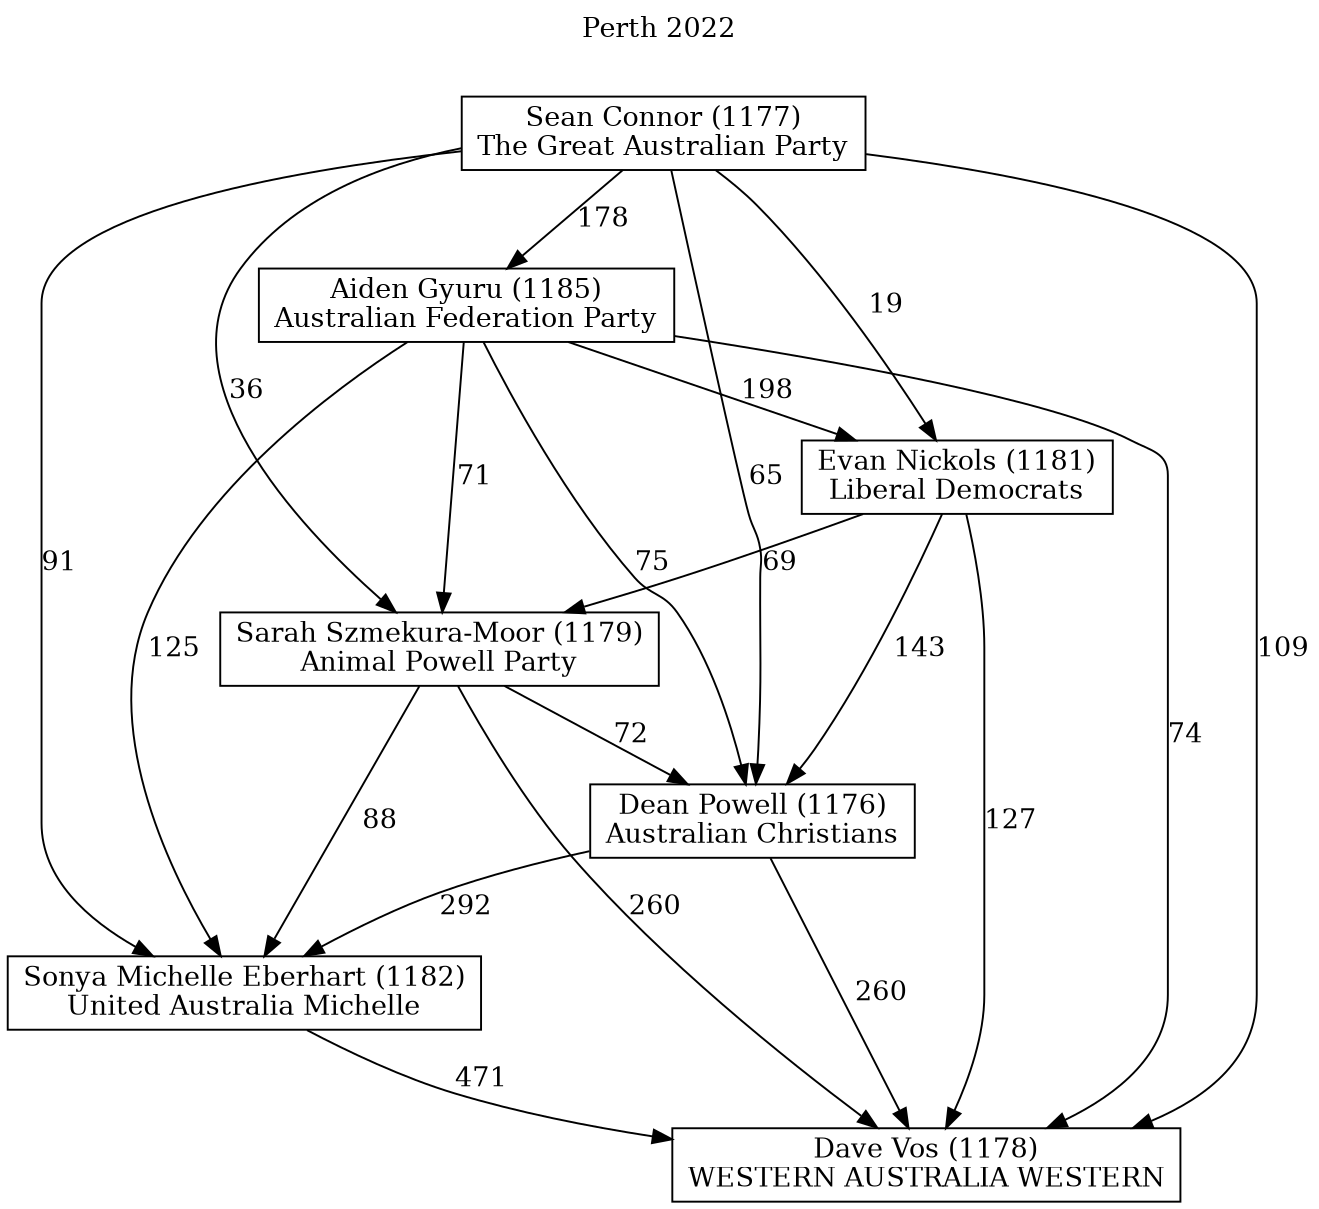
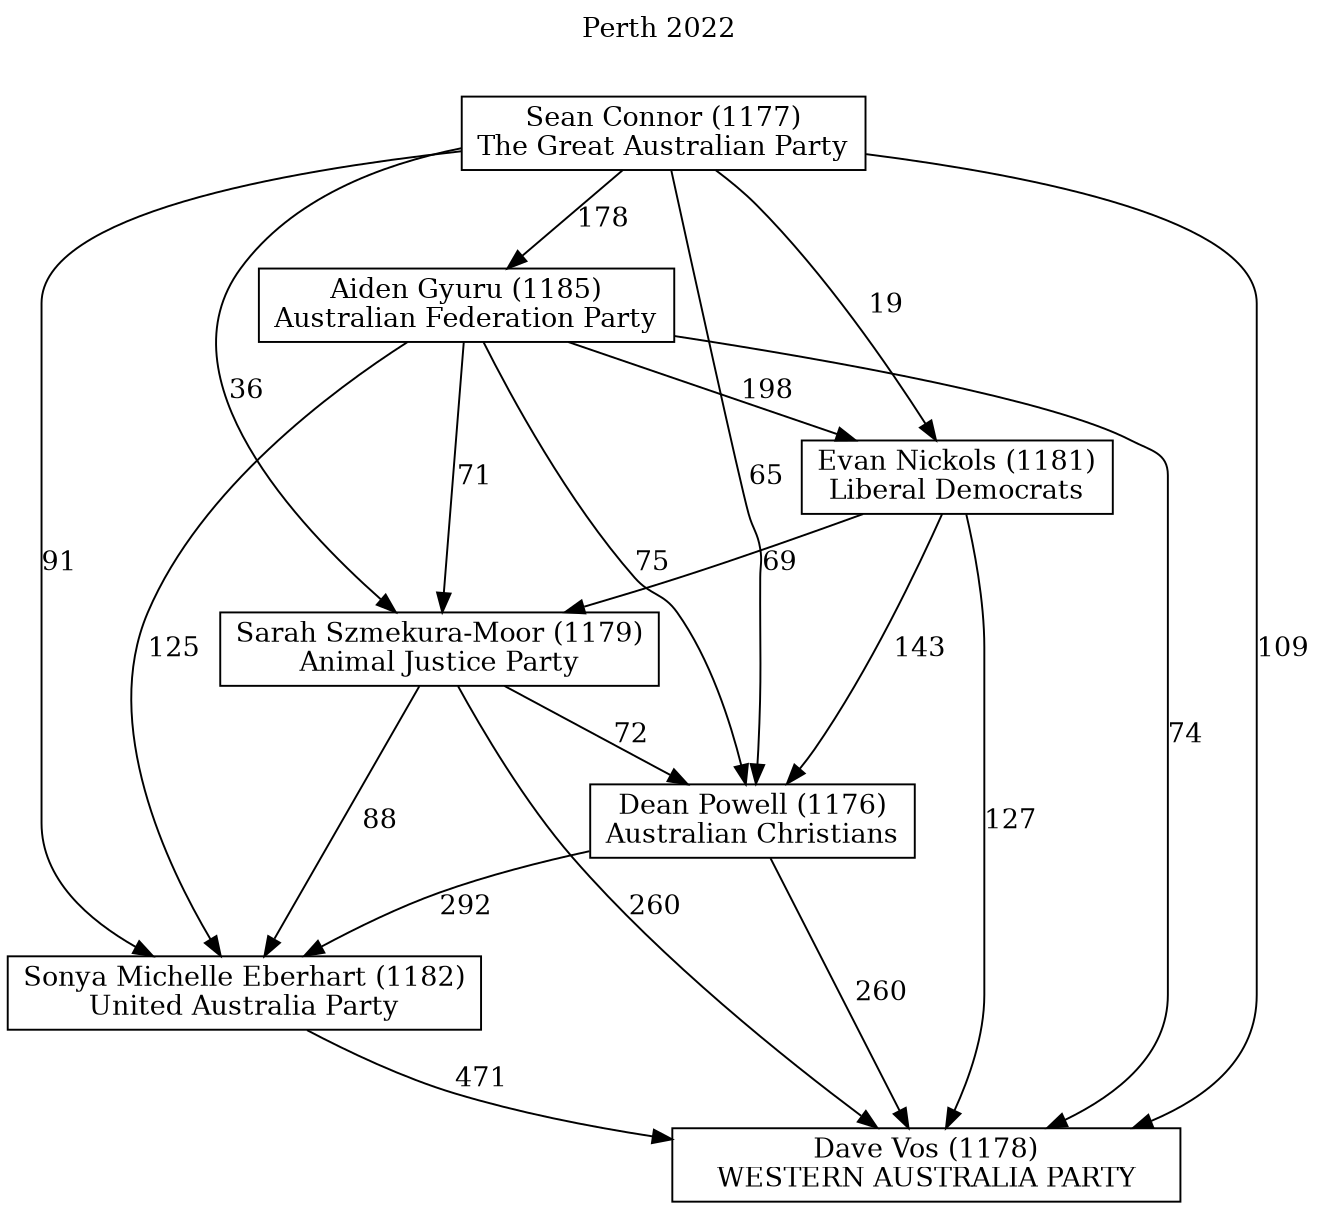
(440, 649) -> (440, 649)
(244, 993) -> (244, 993)
(926, 1165) -> (926, 1165)
